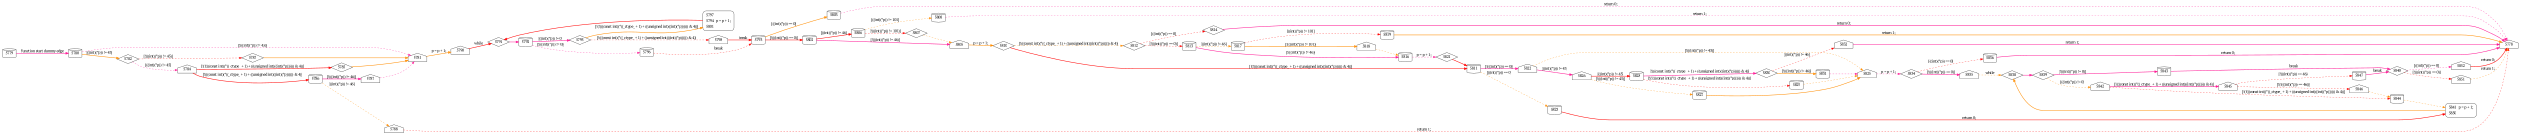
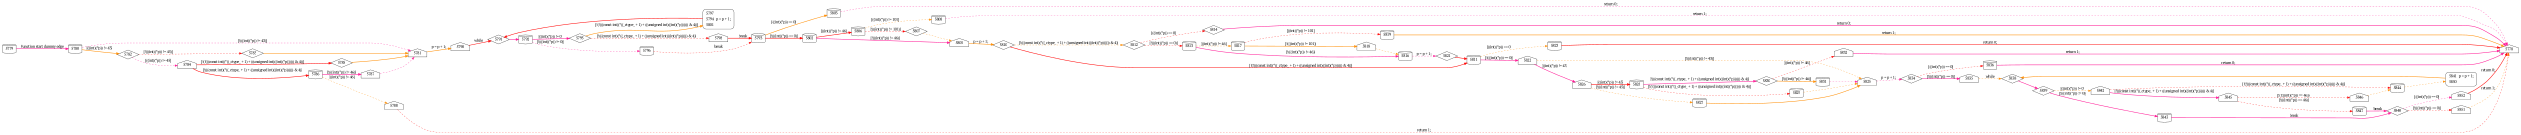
(2002, 120) -> (2029, 44)
